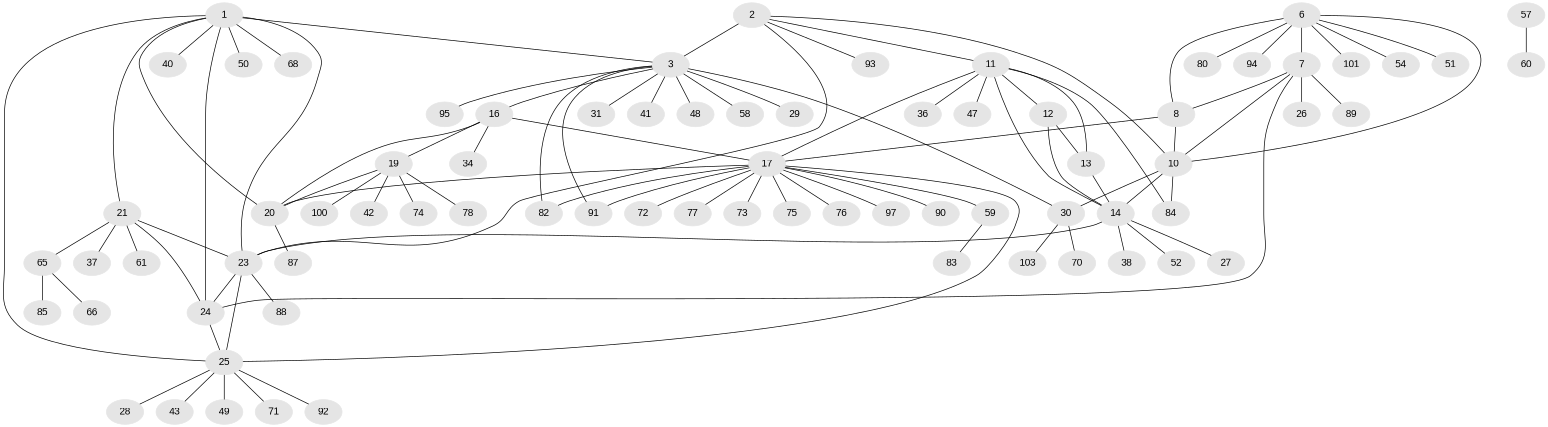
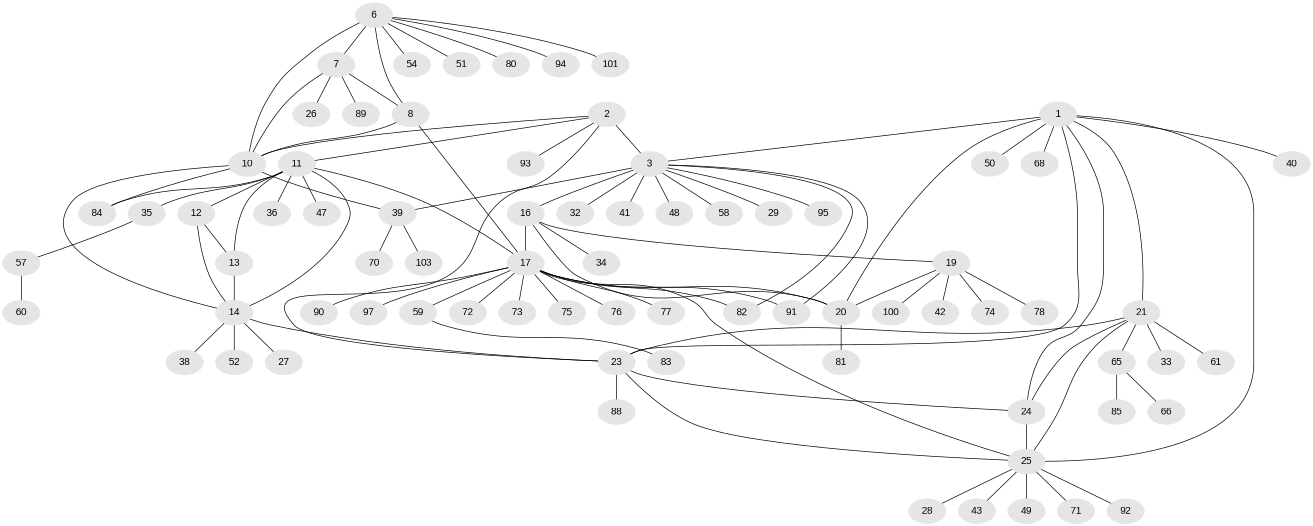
(596, 114) -> (575, 214)
none -> (147, 214)
(1066, 214) -> (397, 214)
(92, 263) -> (1166, 362)
(293, 263) -> (841, 362)
(842, 298) -> none
none -> (1073, 379)
